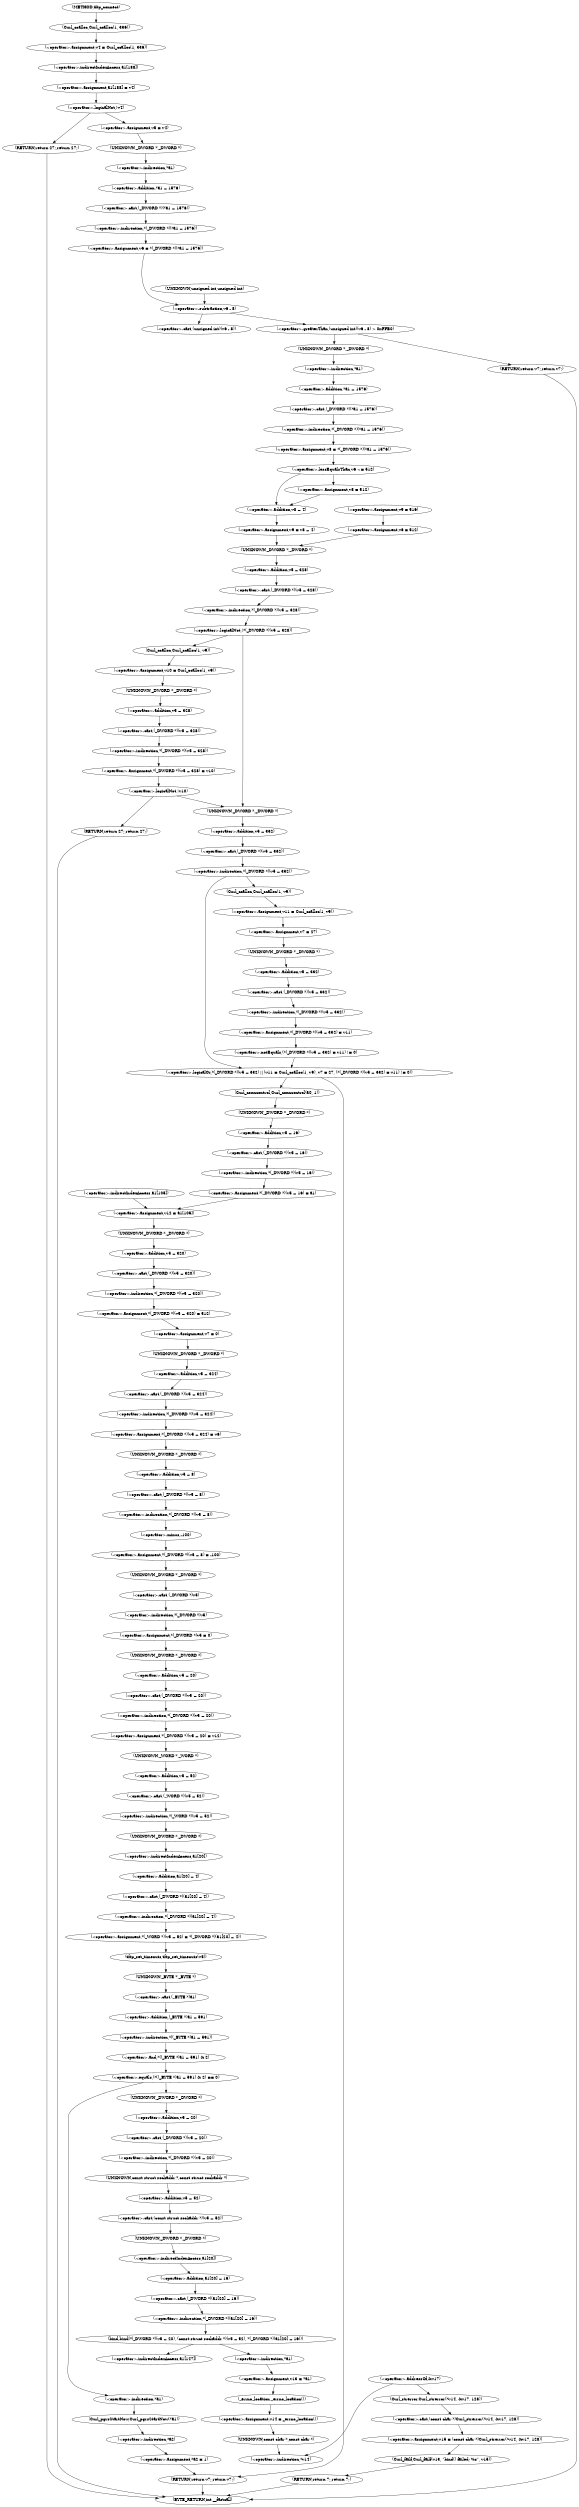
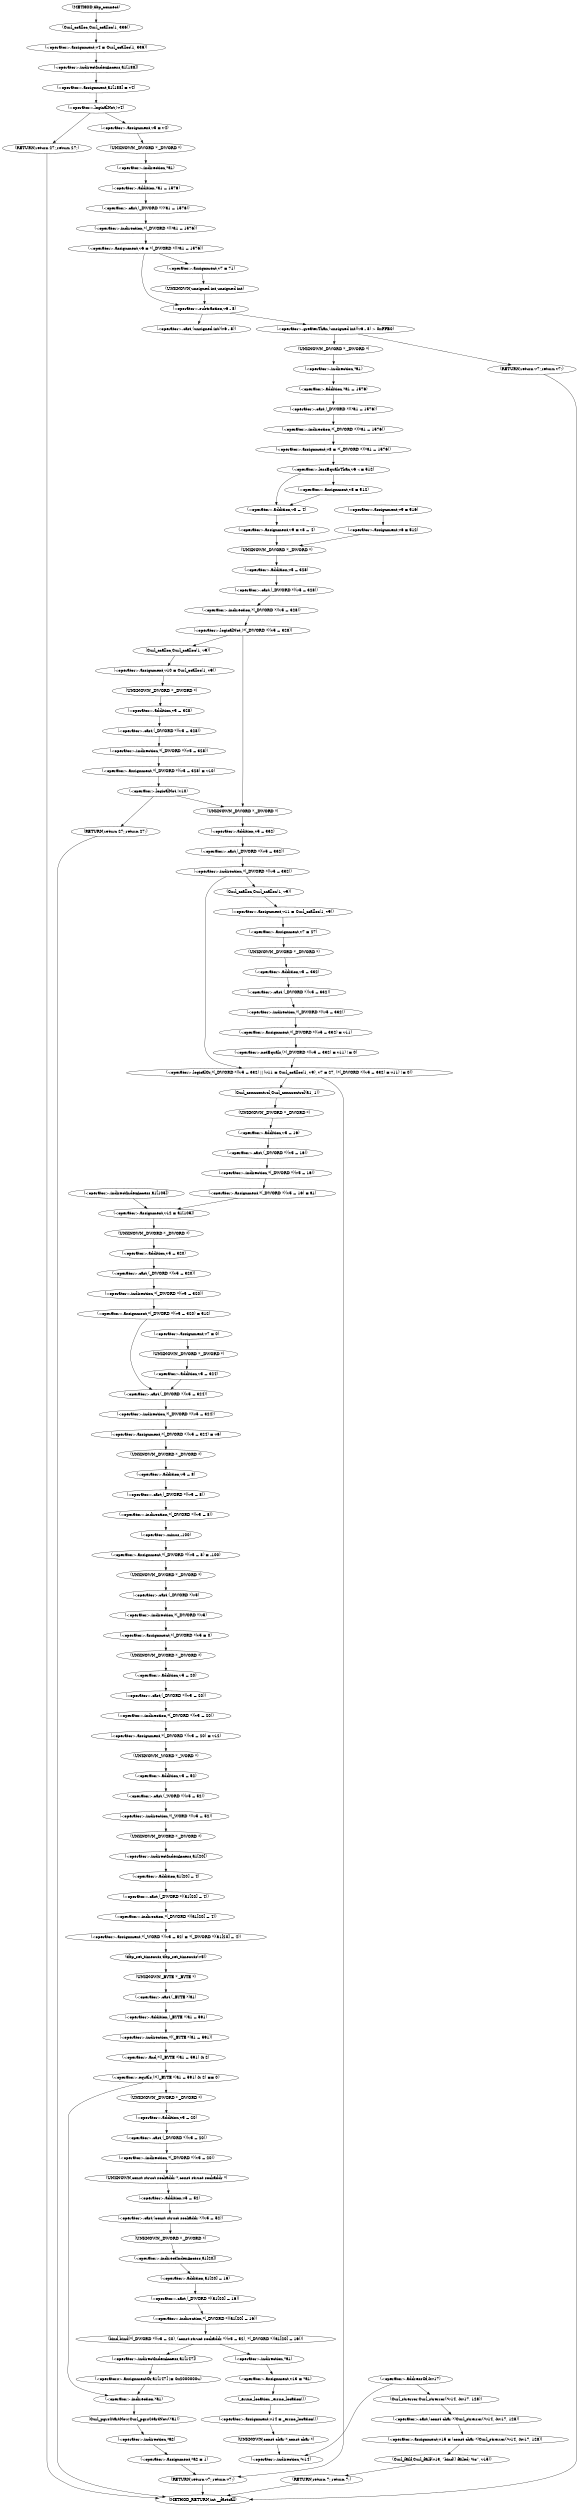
none -> (201, 269)
(277, 1093) -> (277, 1093)
(169, 1323) -> (130, 1355)
none -> (148, 2379)
(203, 2500) -> (203, 2500)
